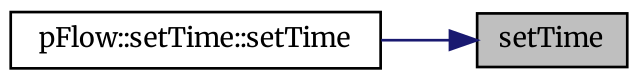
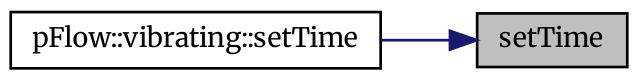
(196, 40) -> (196, 40)
